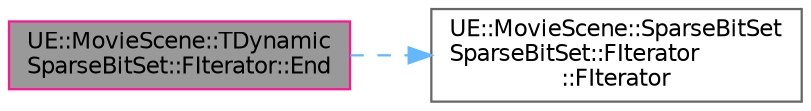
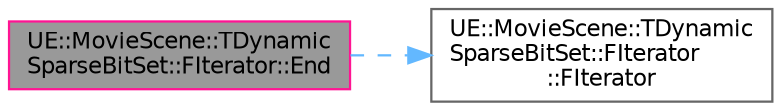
(617, 55) -> (602, 55)
